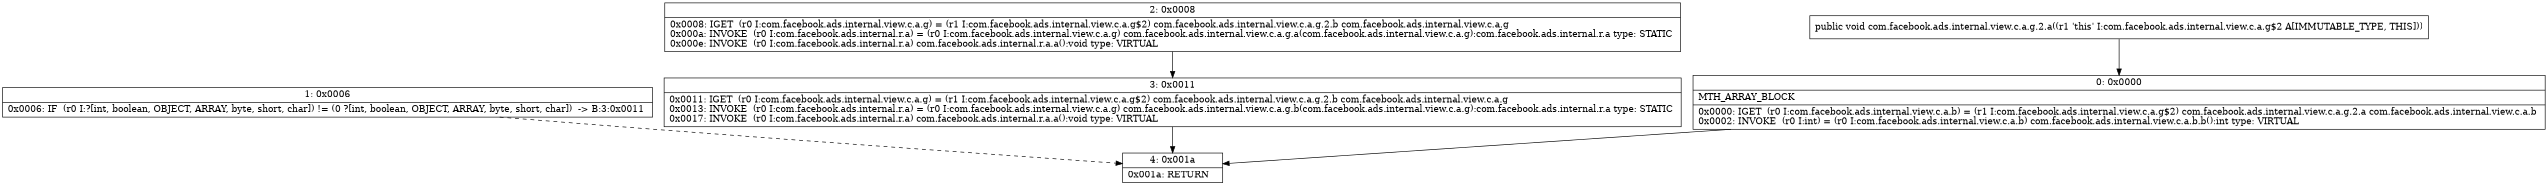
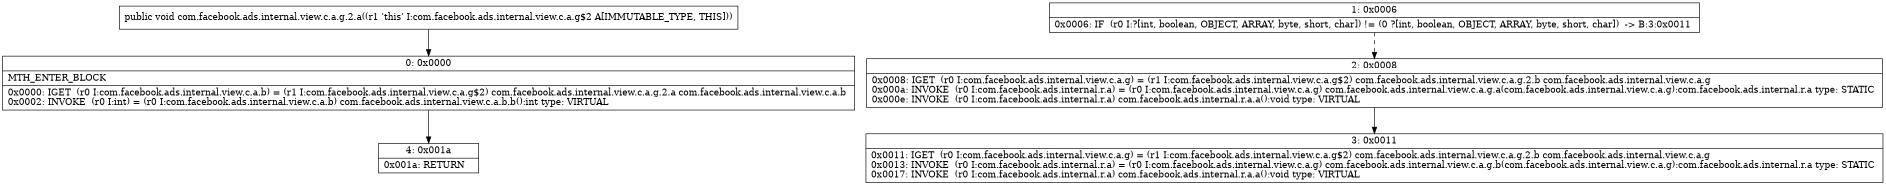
(1747, 97) -> (57, 78)
(1173, 137) -> none
(808, 141) -> (1374, 42)
